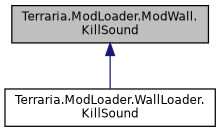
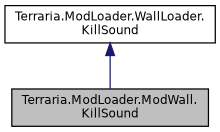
(110, 72) -> (110, 72)
